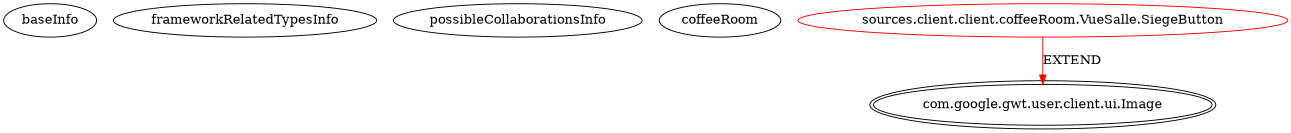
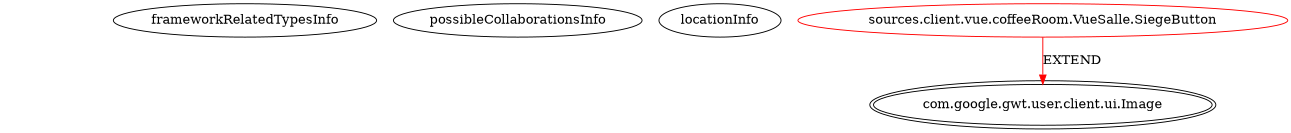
(50, 20) -> none
(720, 20) -> (720, 20)
(1043, 20) -> (1043, 20)
